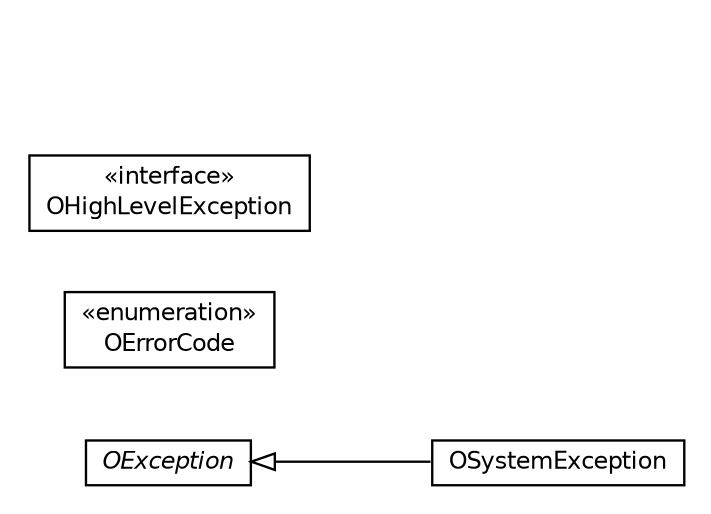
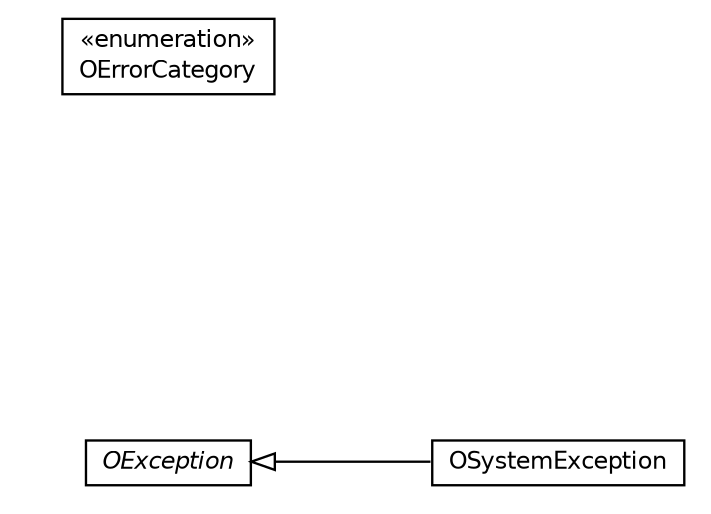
none -> (168, 57)
(168, 193) -> none
(168, 330) -> none
